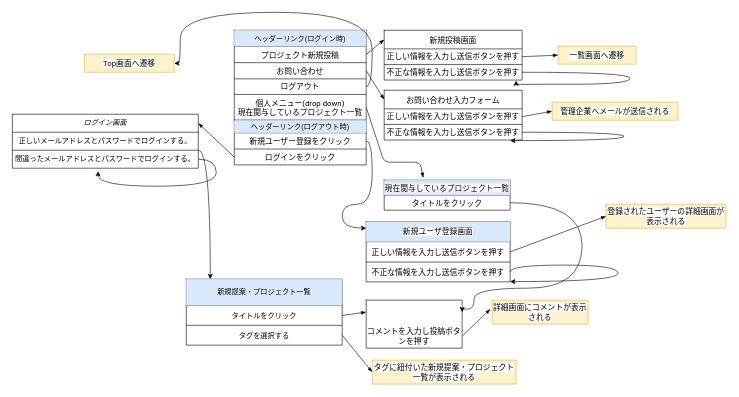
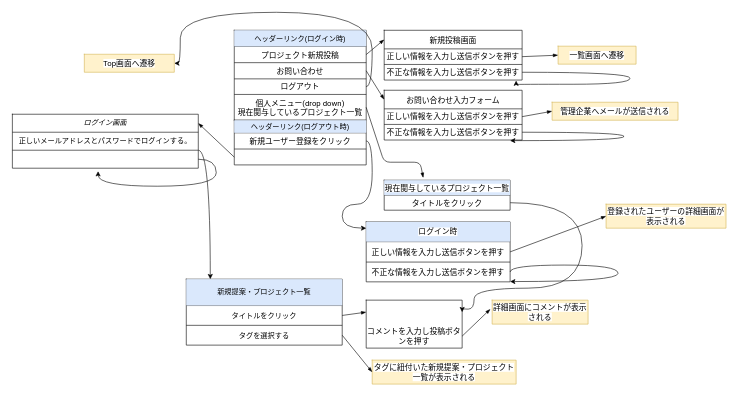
(300, 157) -> none
(105, 159) -> none
(438, 232) -> (438, 232)
